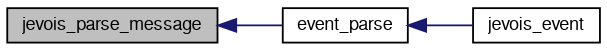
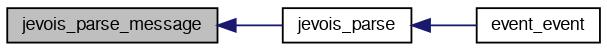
(345, 25) -> (347, 25)
(536, 25) -> (538, 25)
